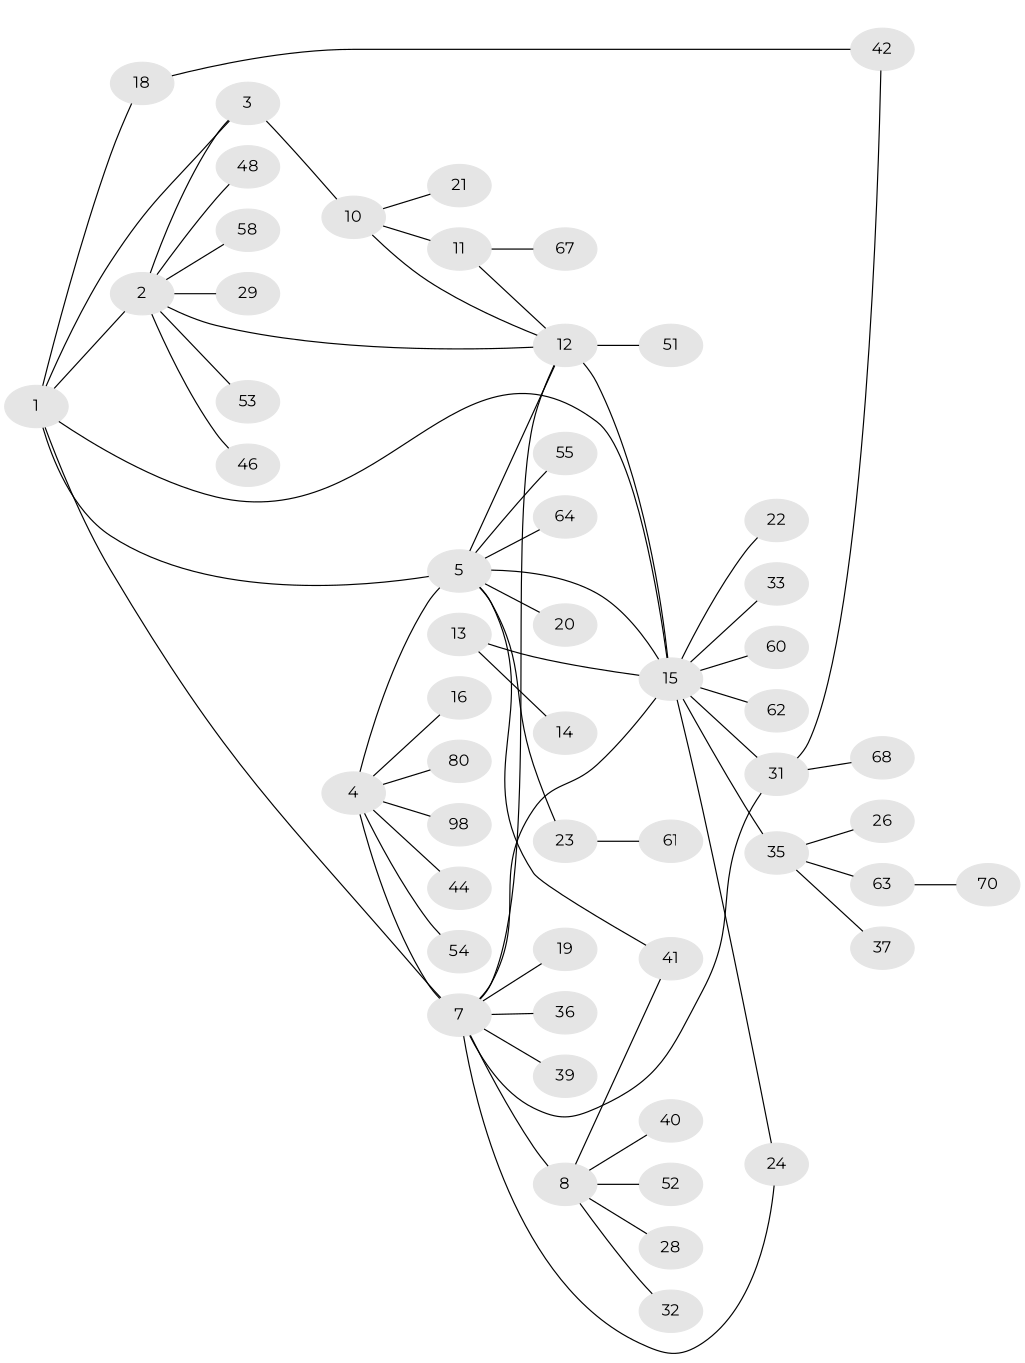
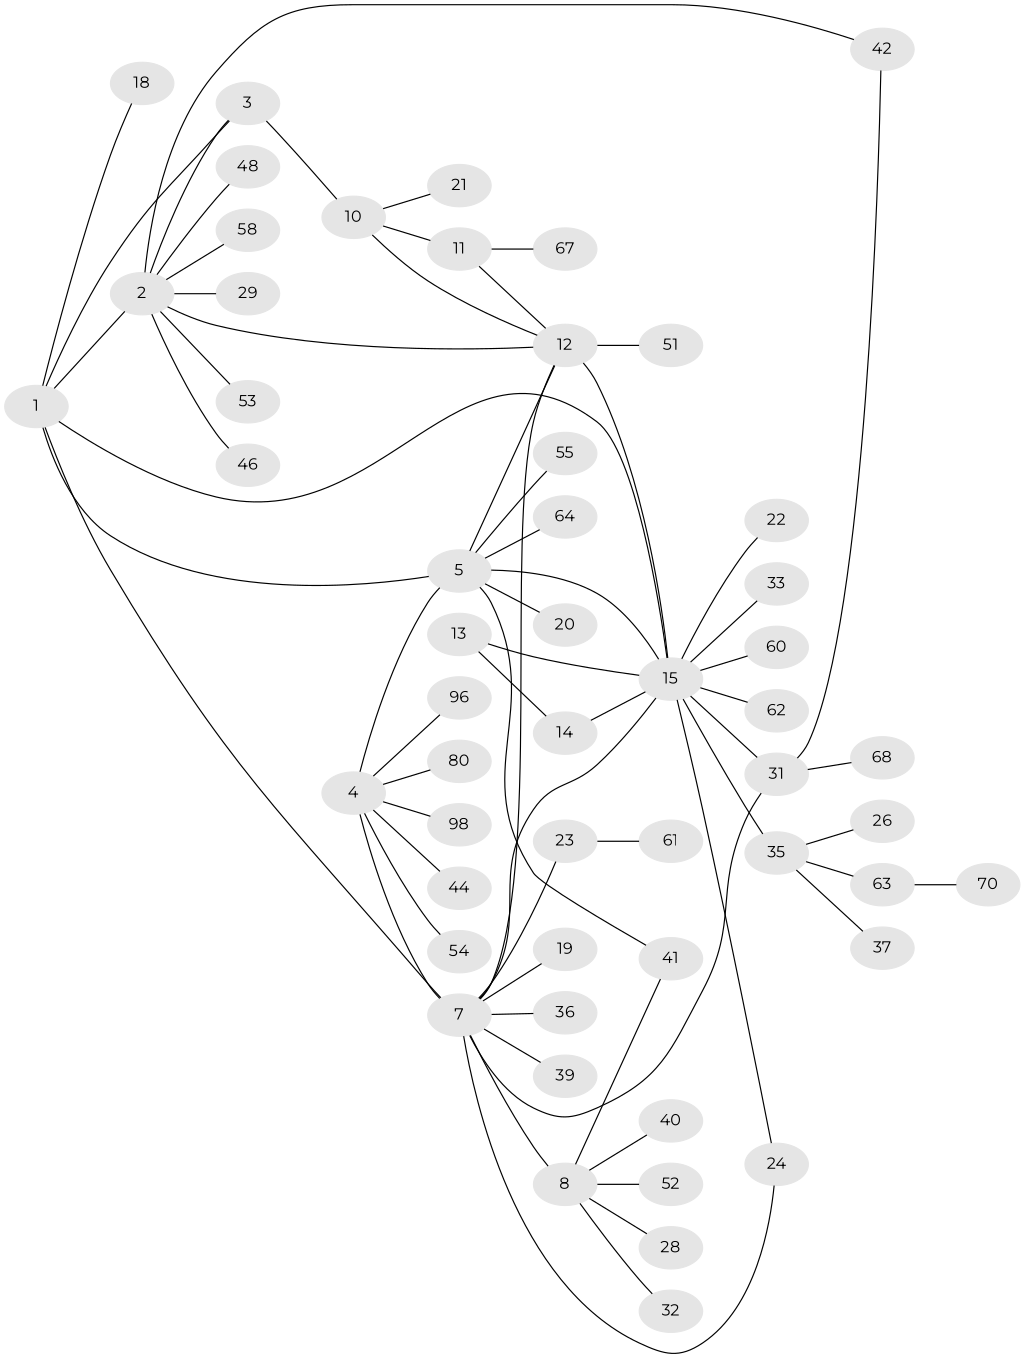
(510, 49) -> (418, 5)
(459, 698) -> (459, 698)
none -> (618, 706)
(528, 745) -> (522, 933)
